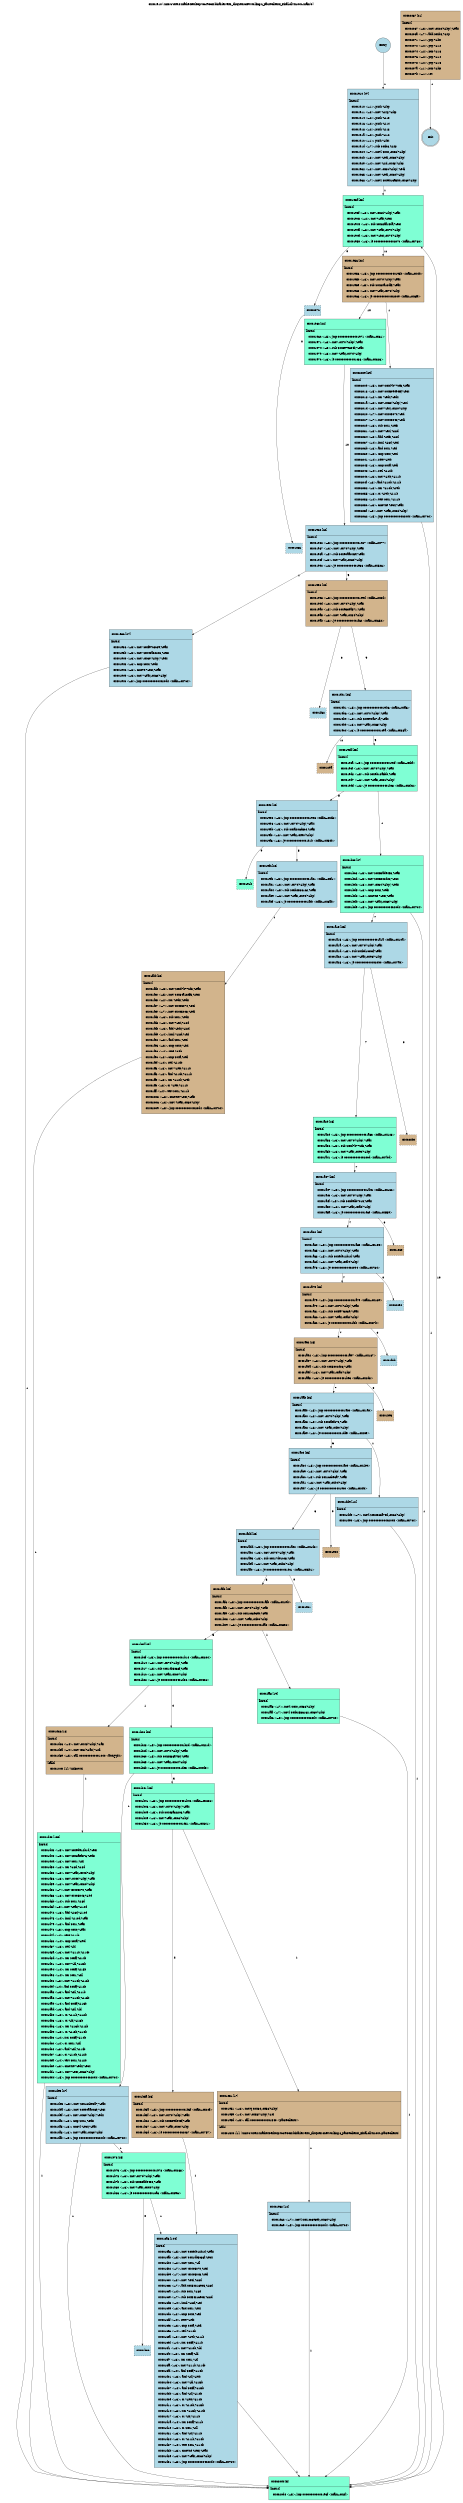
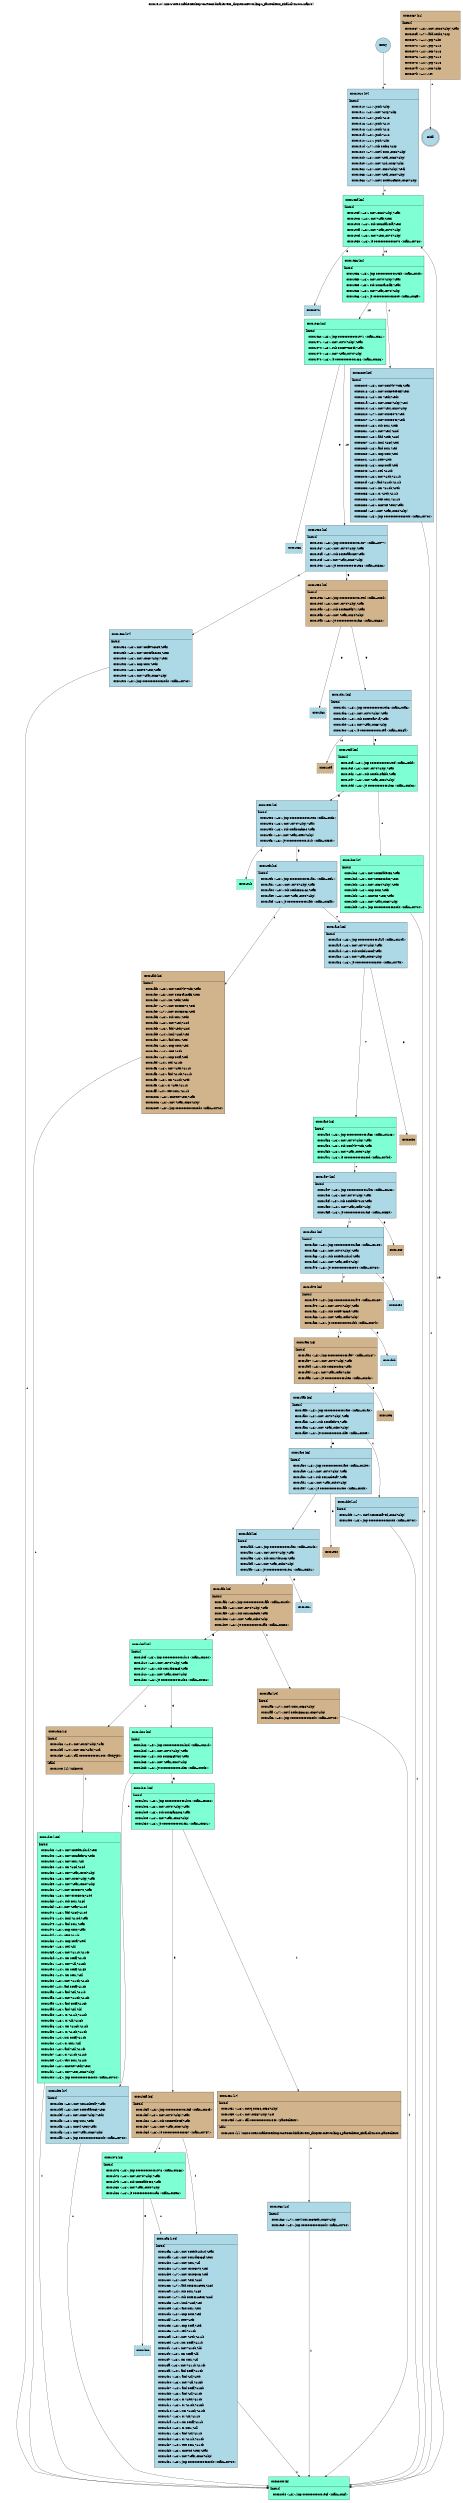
(430, 137) -> (430, 137)
(383, 279) -> (383, 279)
(277, 426) -> (318, 453)
(373, 917) -> (331, 914)
(298, 1706) -> (298, 1706)
(117, 2147) -> (159, 2144)
